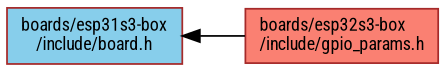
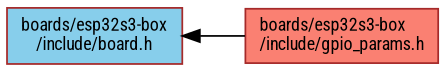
(95, 36) -> (95, 36)
